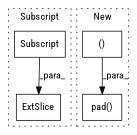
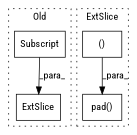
(40, 17) -> (40, 17)
(103, 17) -> (103, 17)
